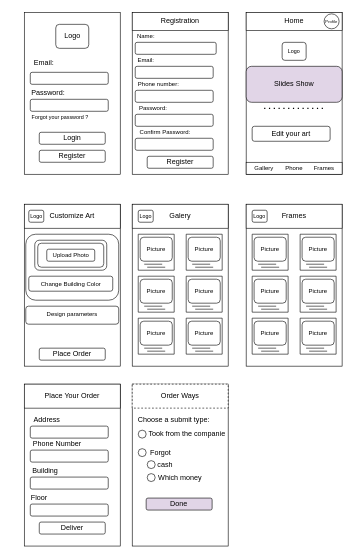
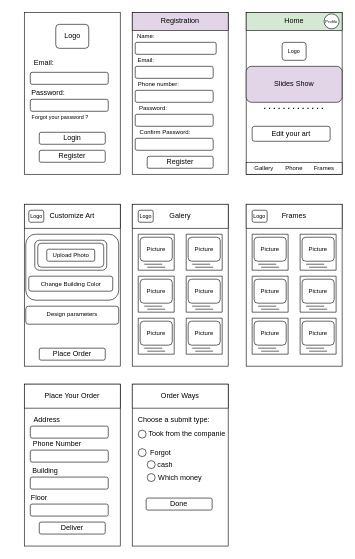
(180, 21) -> (180, 21)
(294, 21) -> (294, 21)
(180, 396) -> (180, 396)
(179, 504) -> (179, 504)
